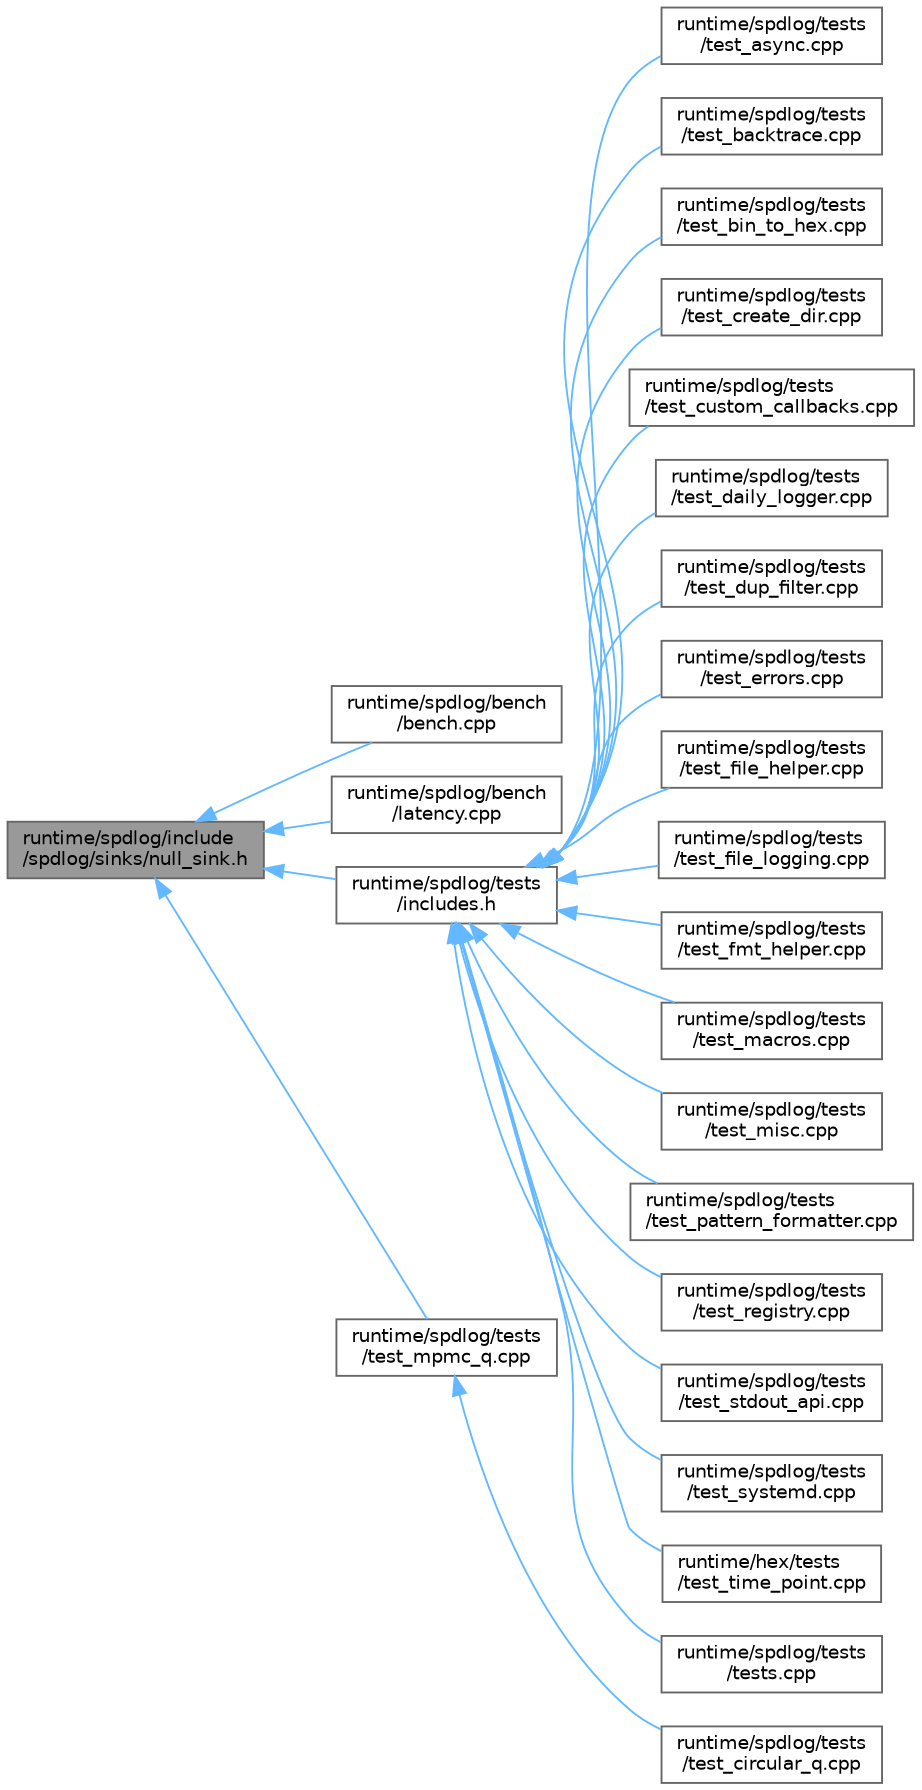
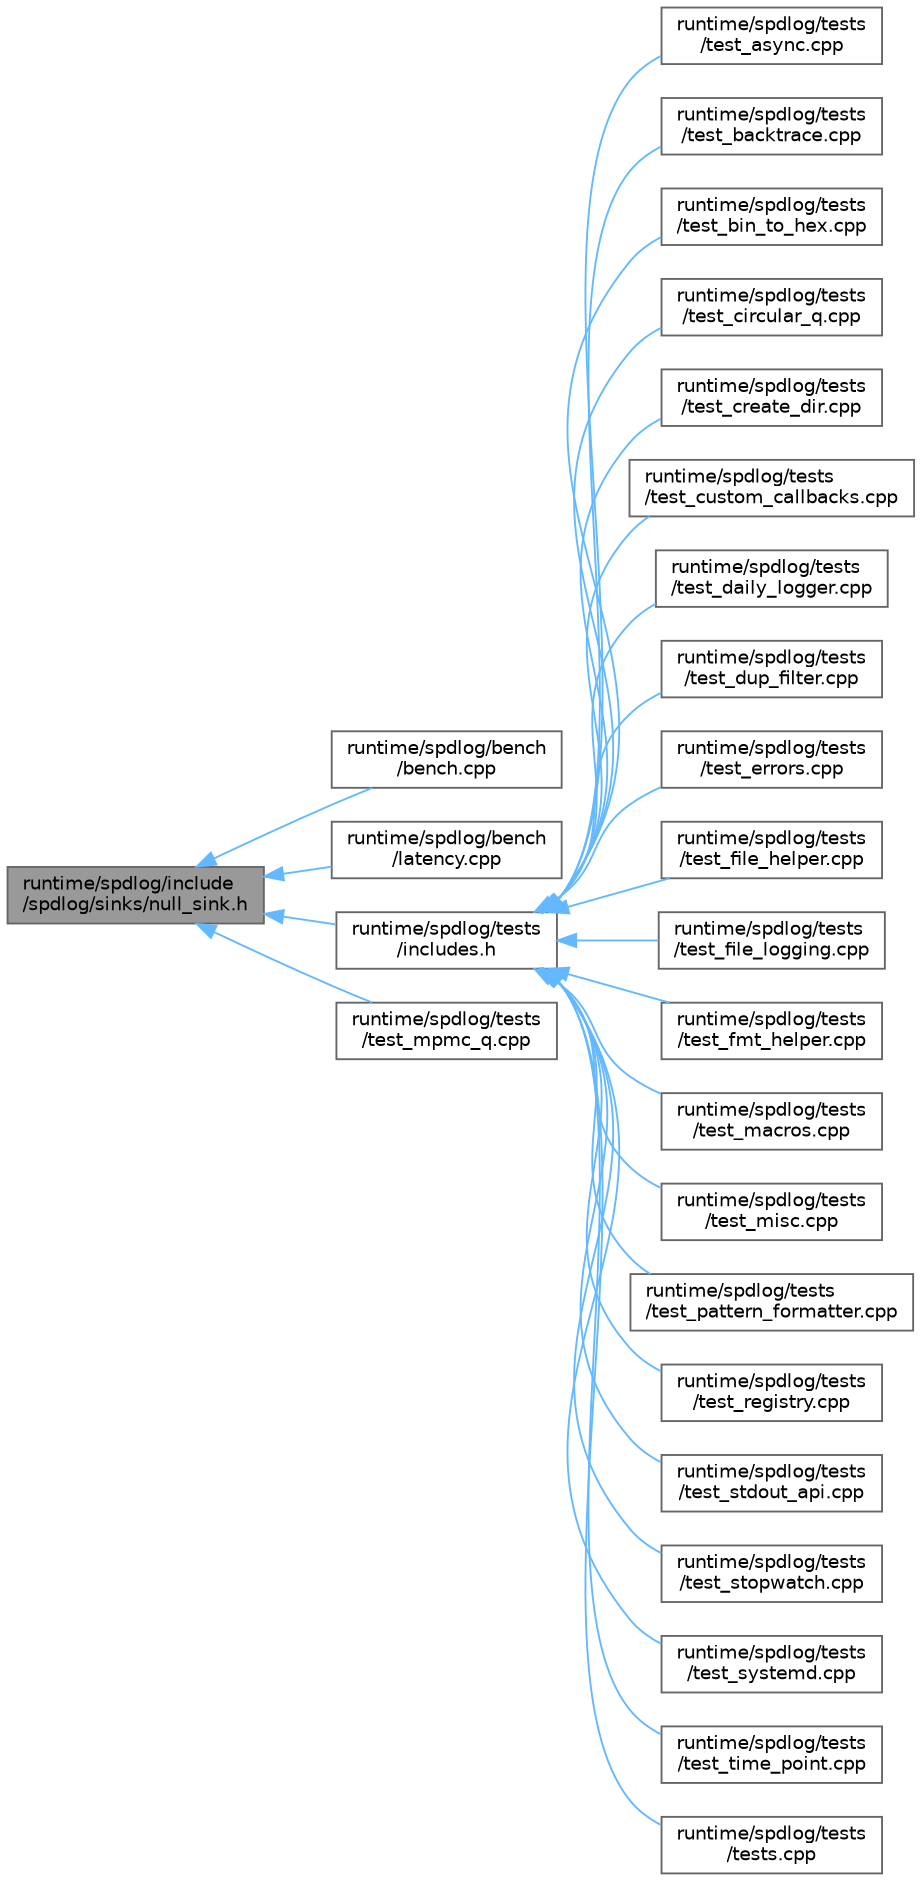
none -> (772, 1574)
(772, 1574) -> (772, 1755)
(531, 1581) -> (590, 606)
